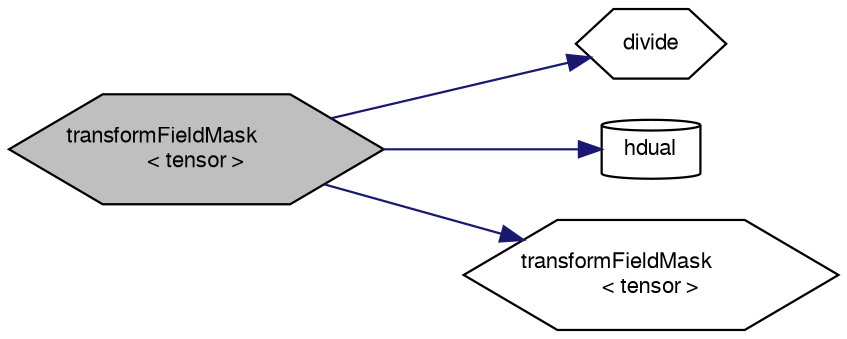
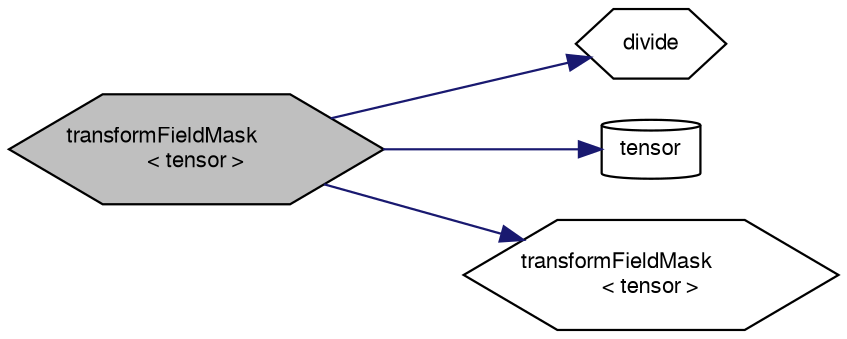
(651, 149) -> (651, 149)
